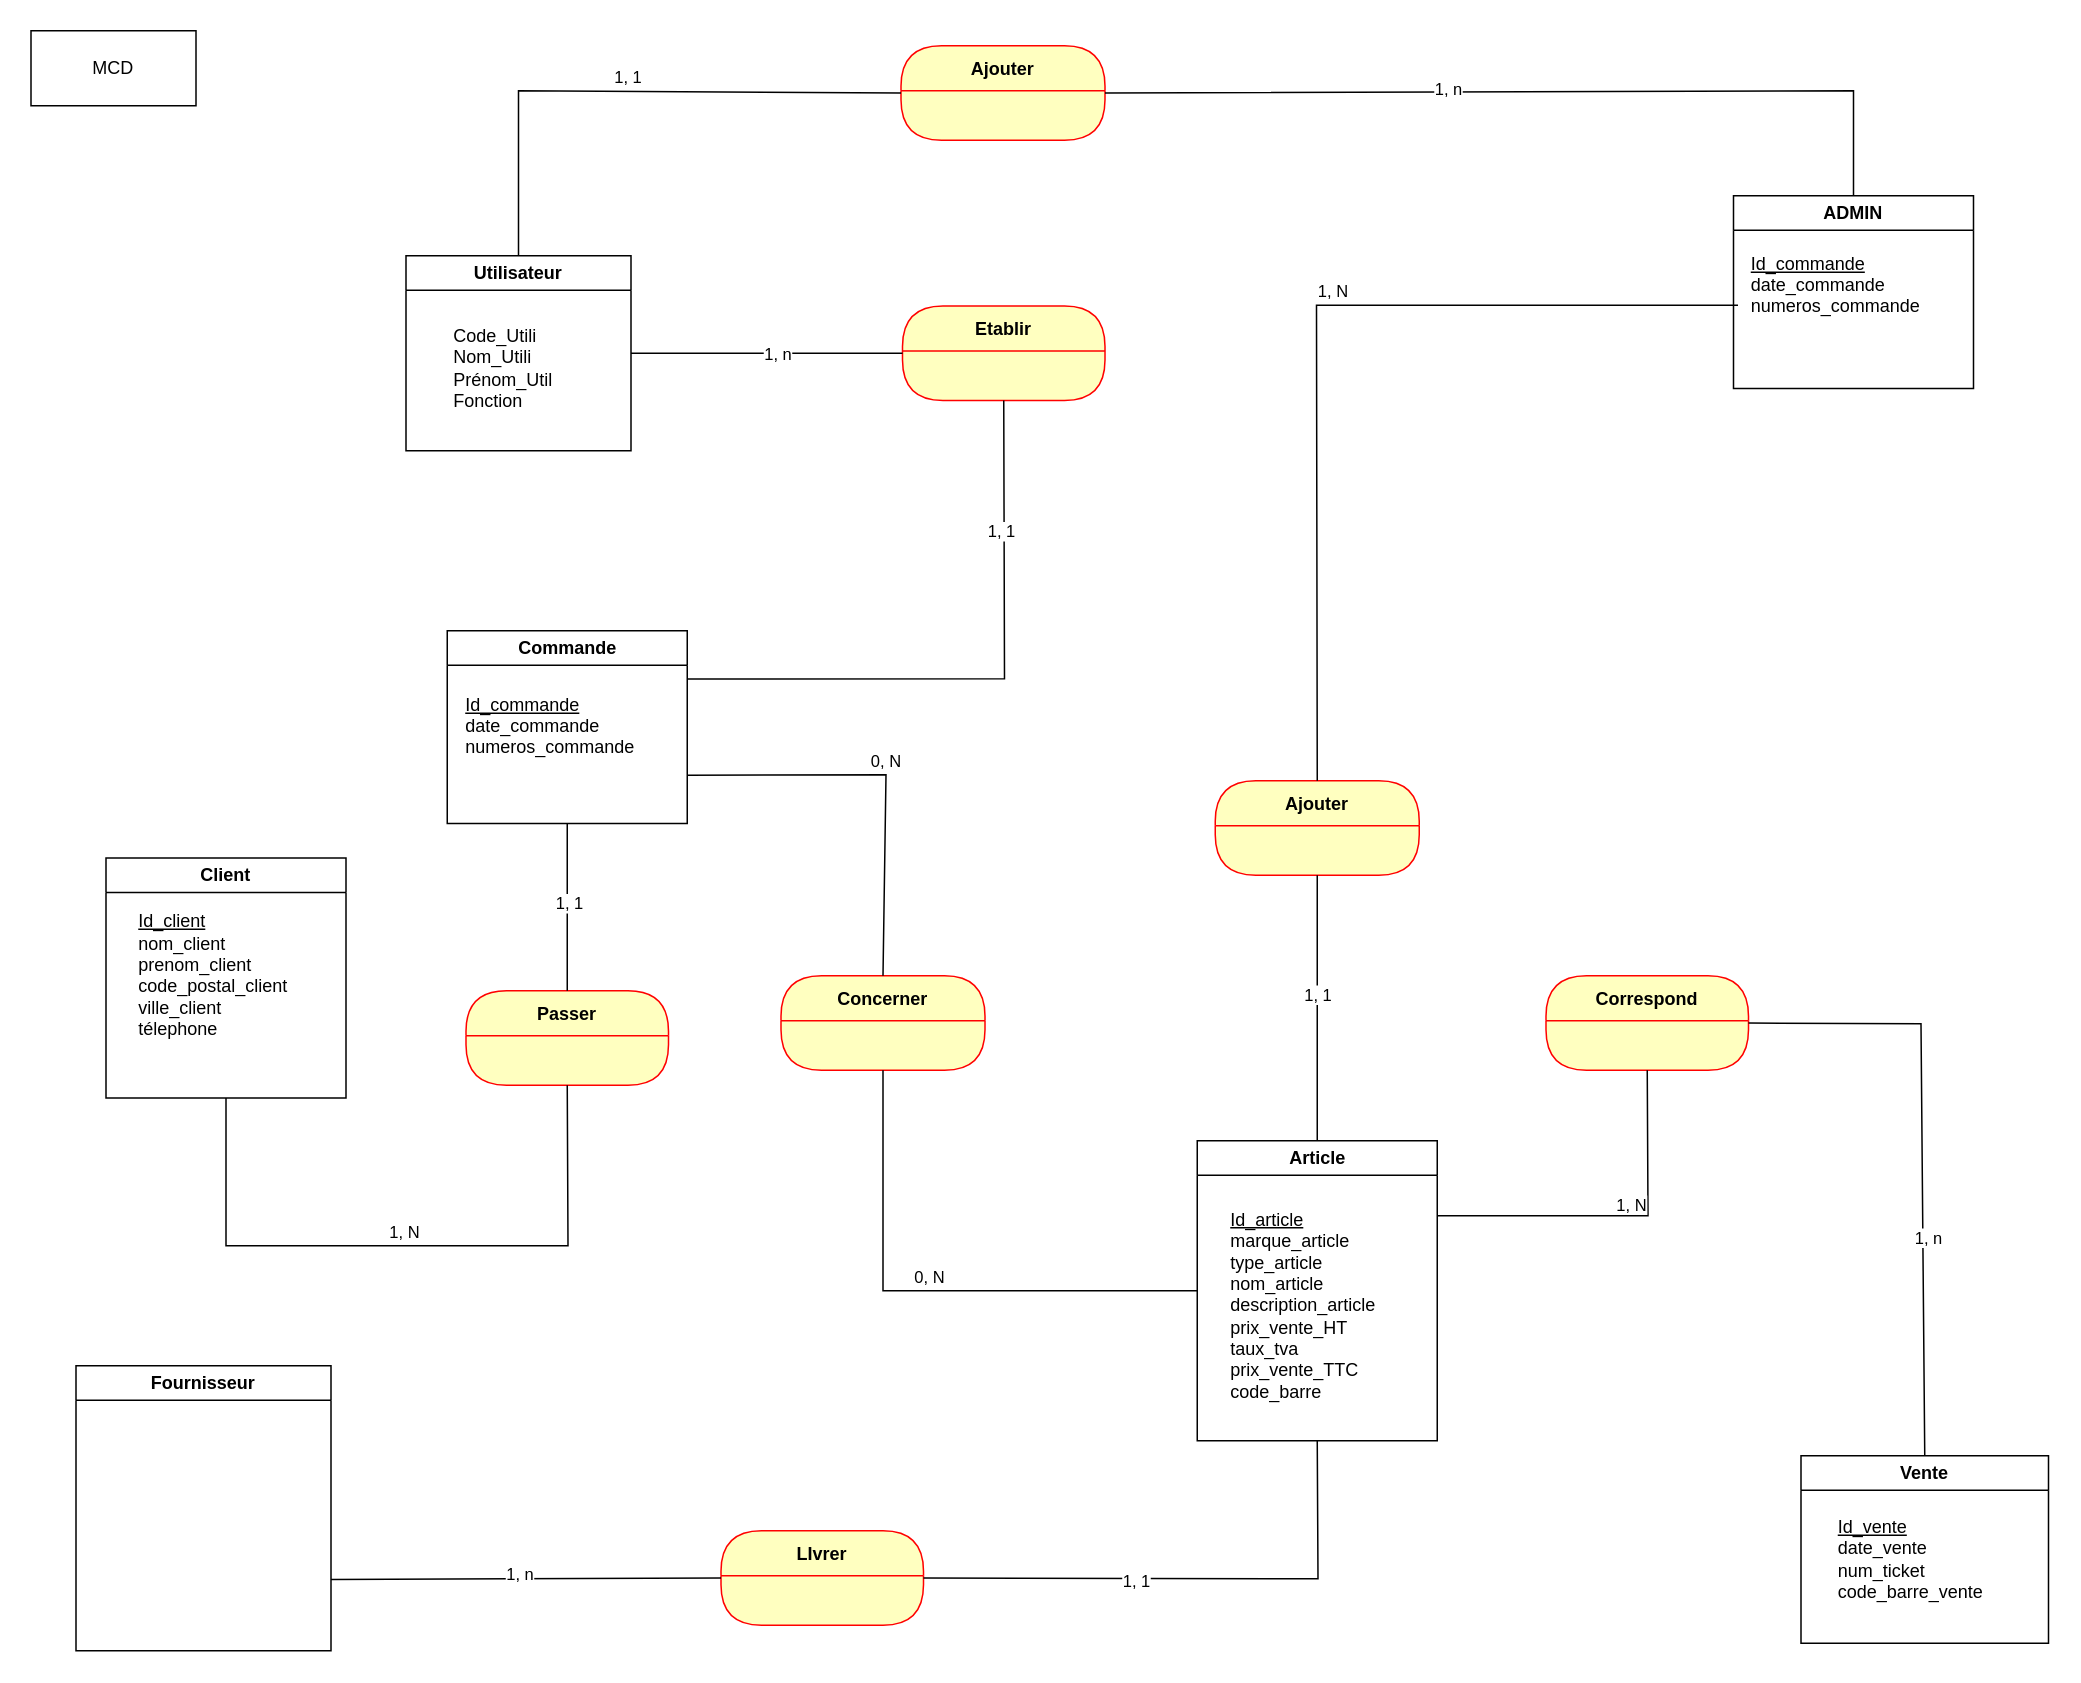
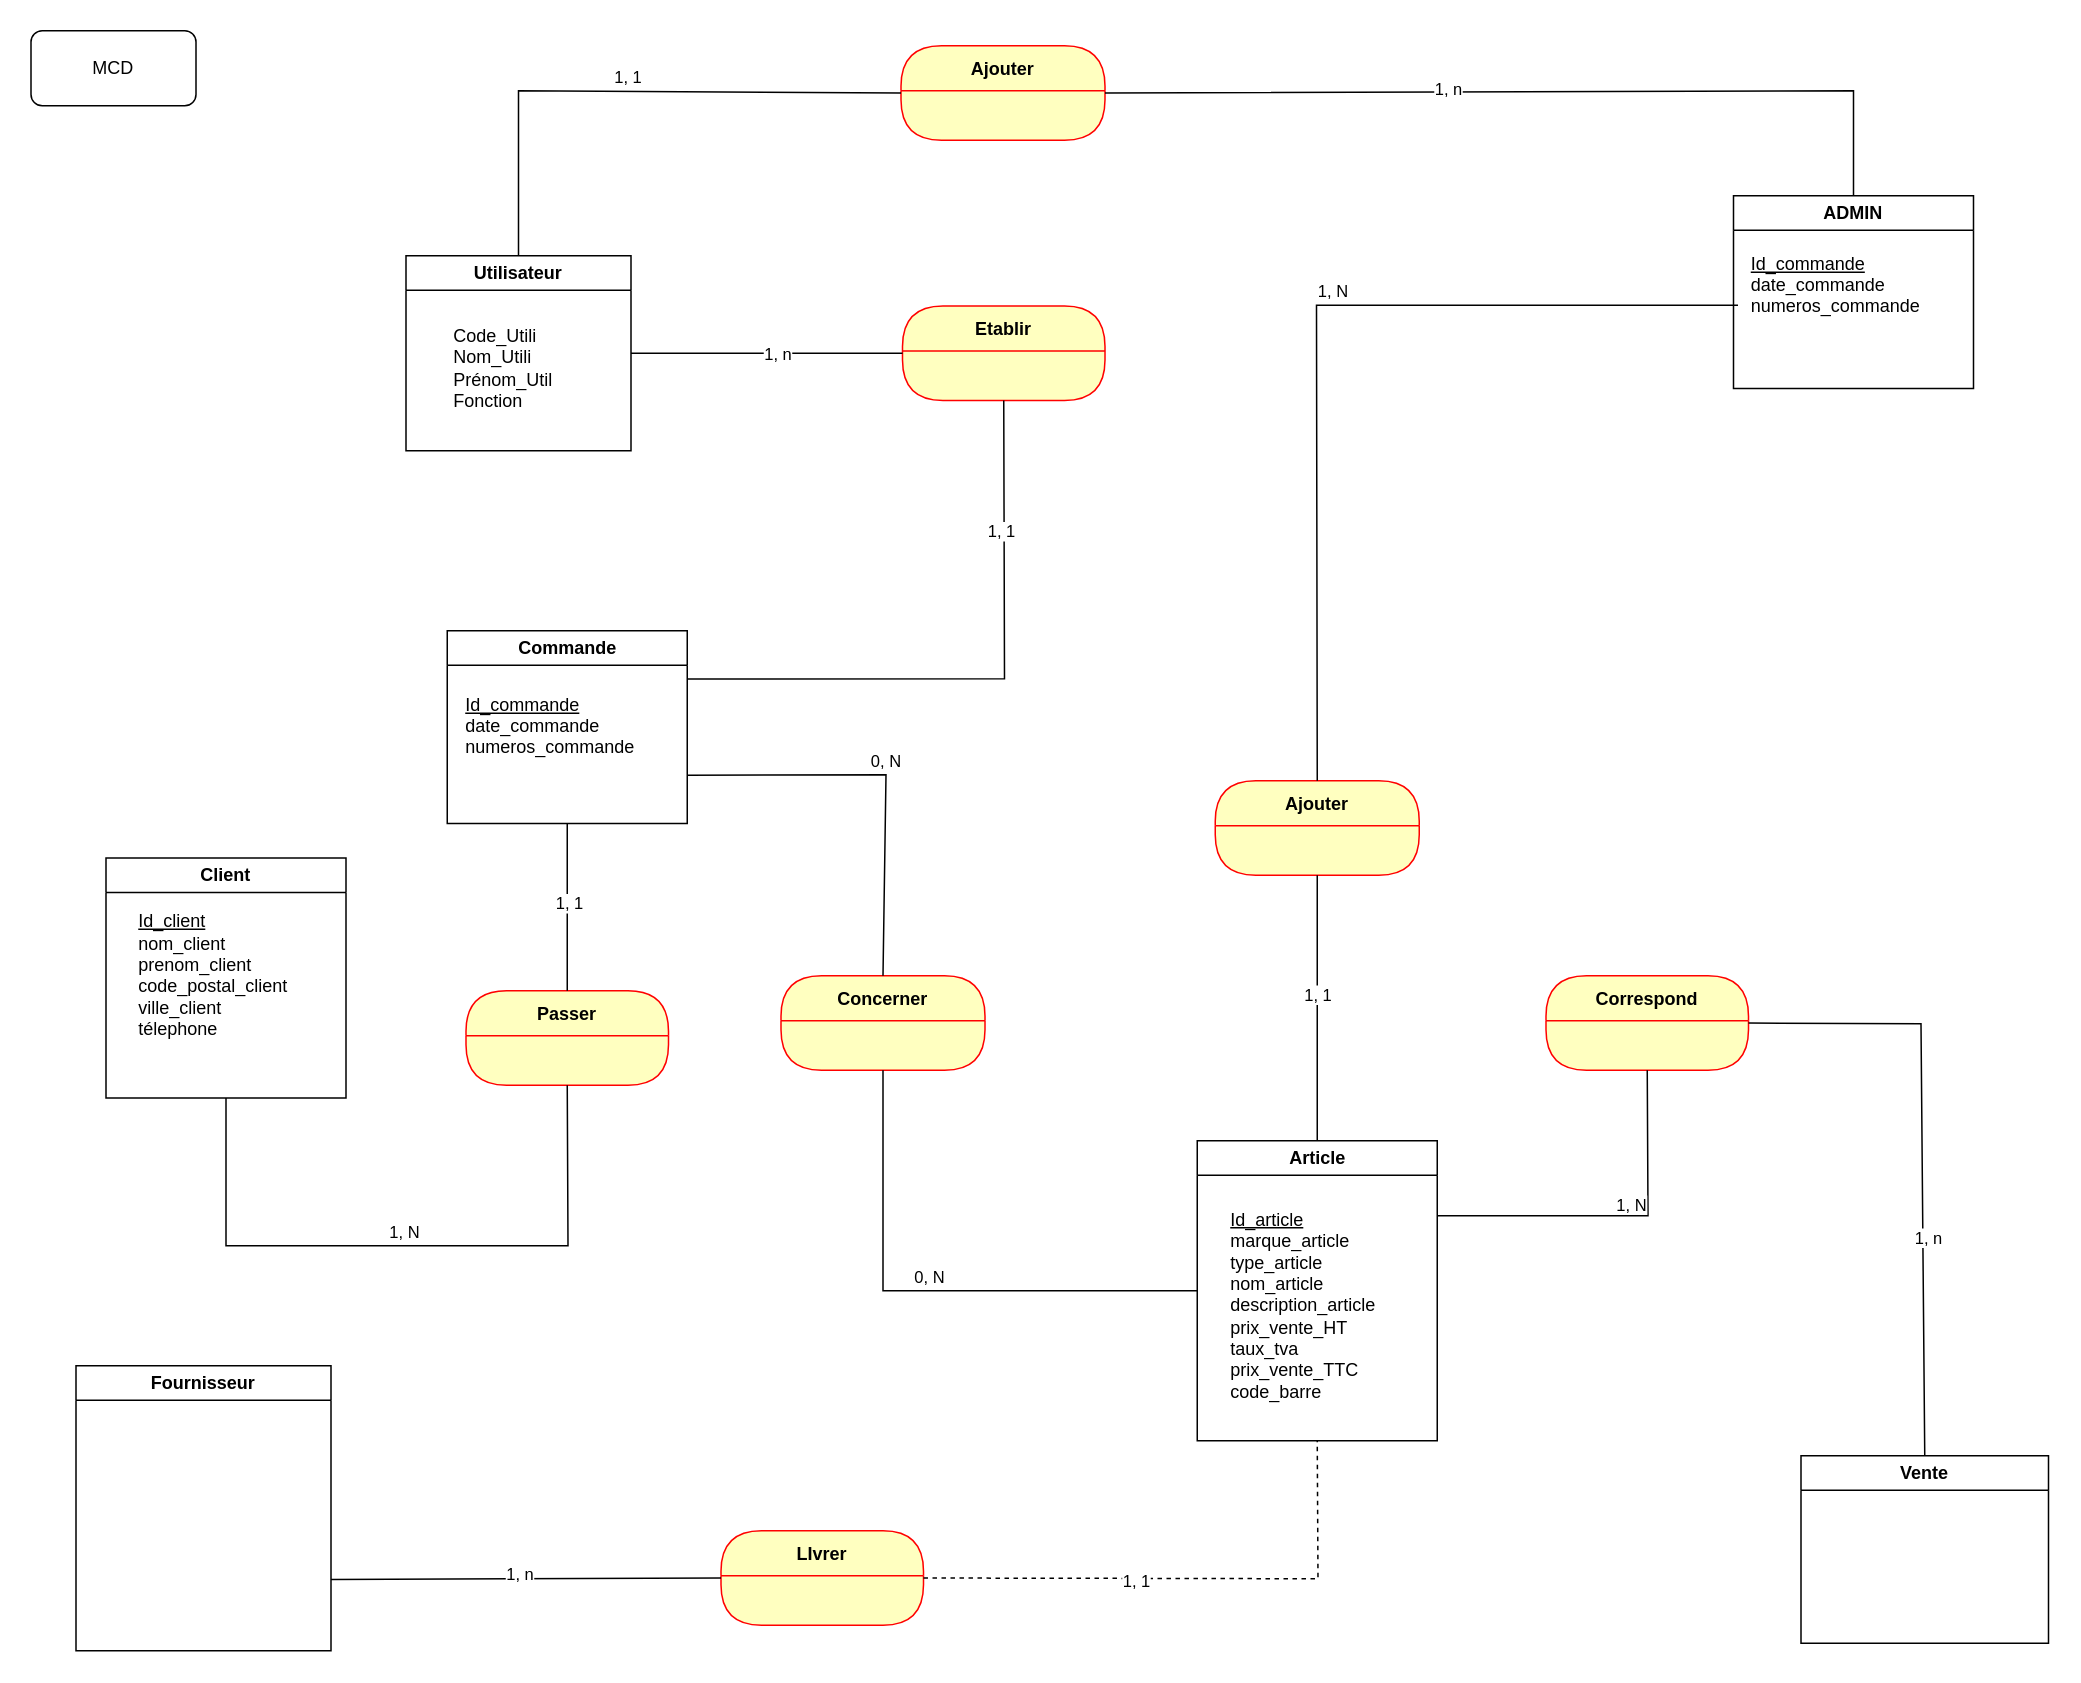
(113, 68) -> (113, 68)
(1925, 1559) -> none
(1302, 1579) -> (1302, 1579)
